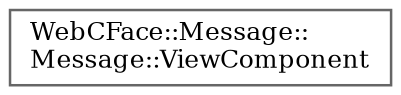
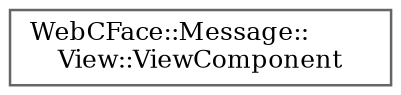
(201, 48) -> (201, 48)
